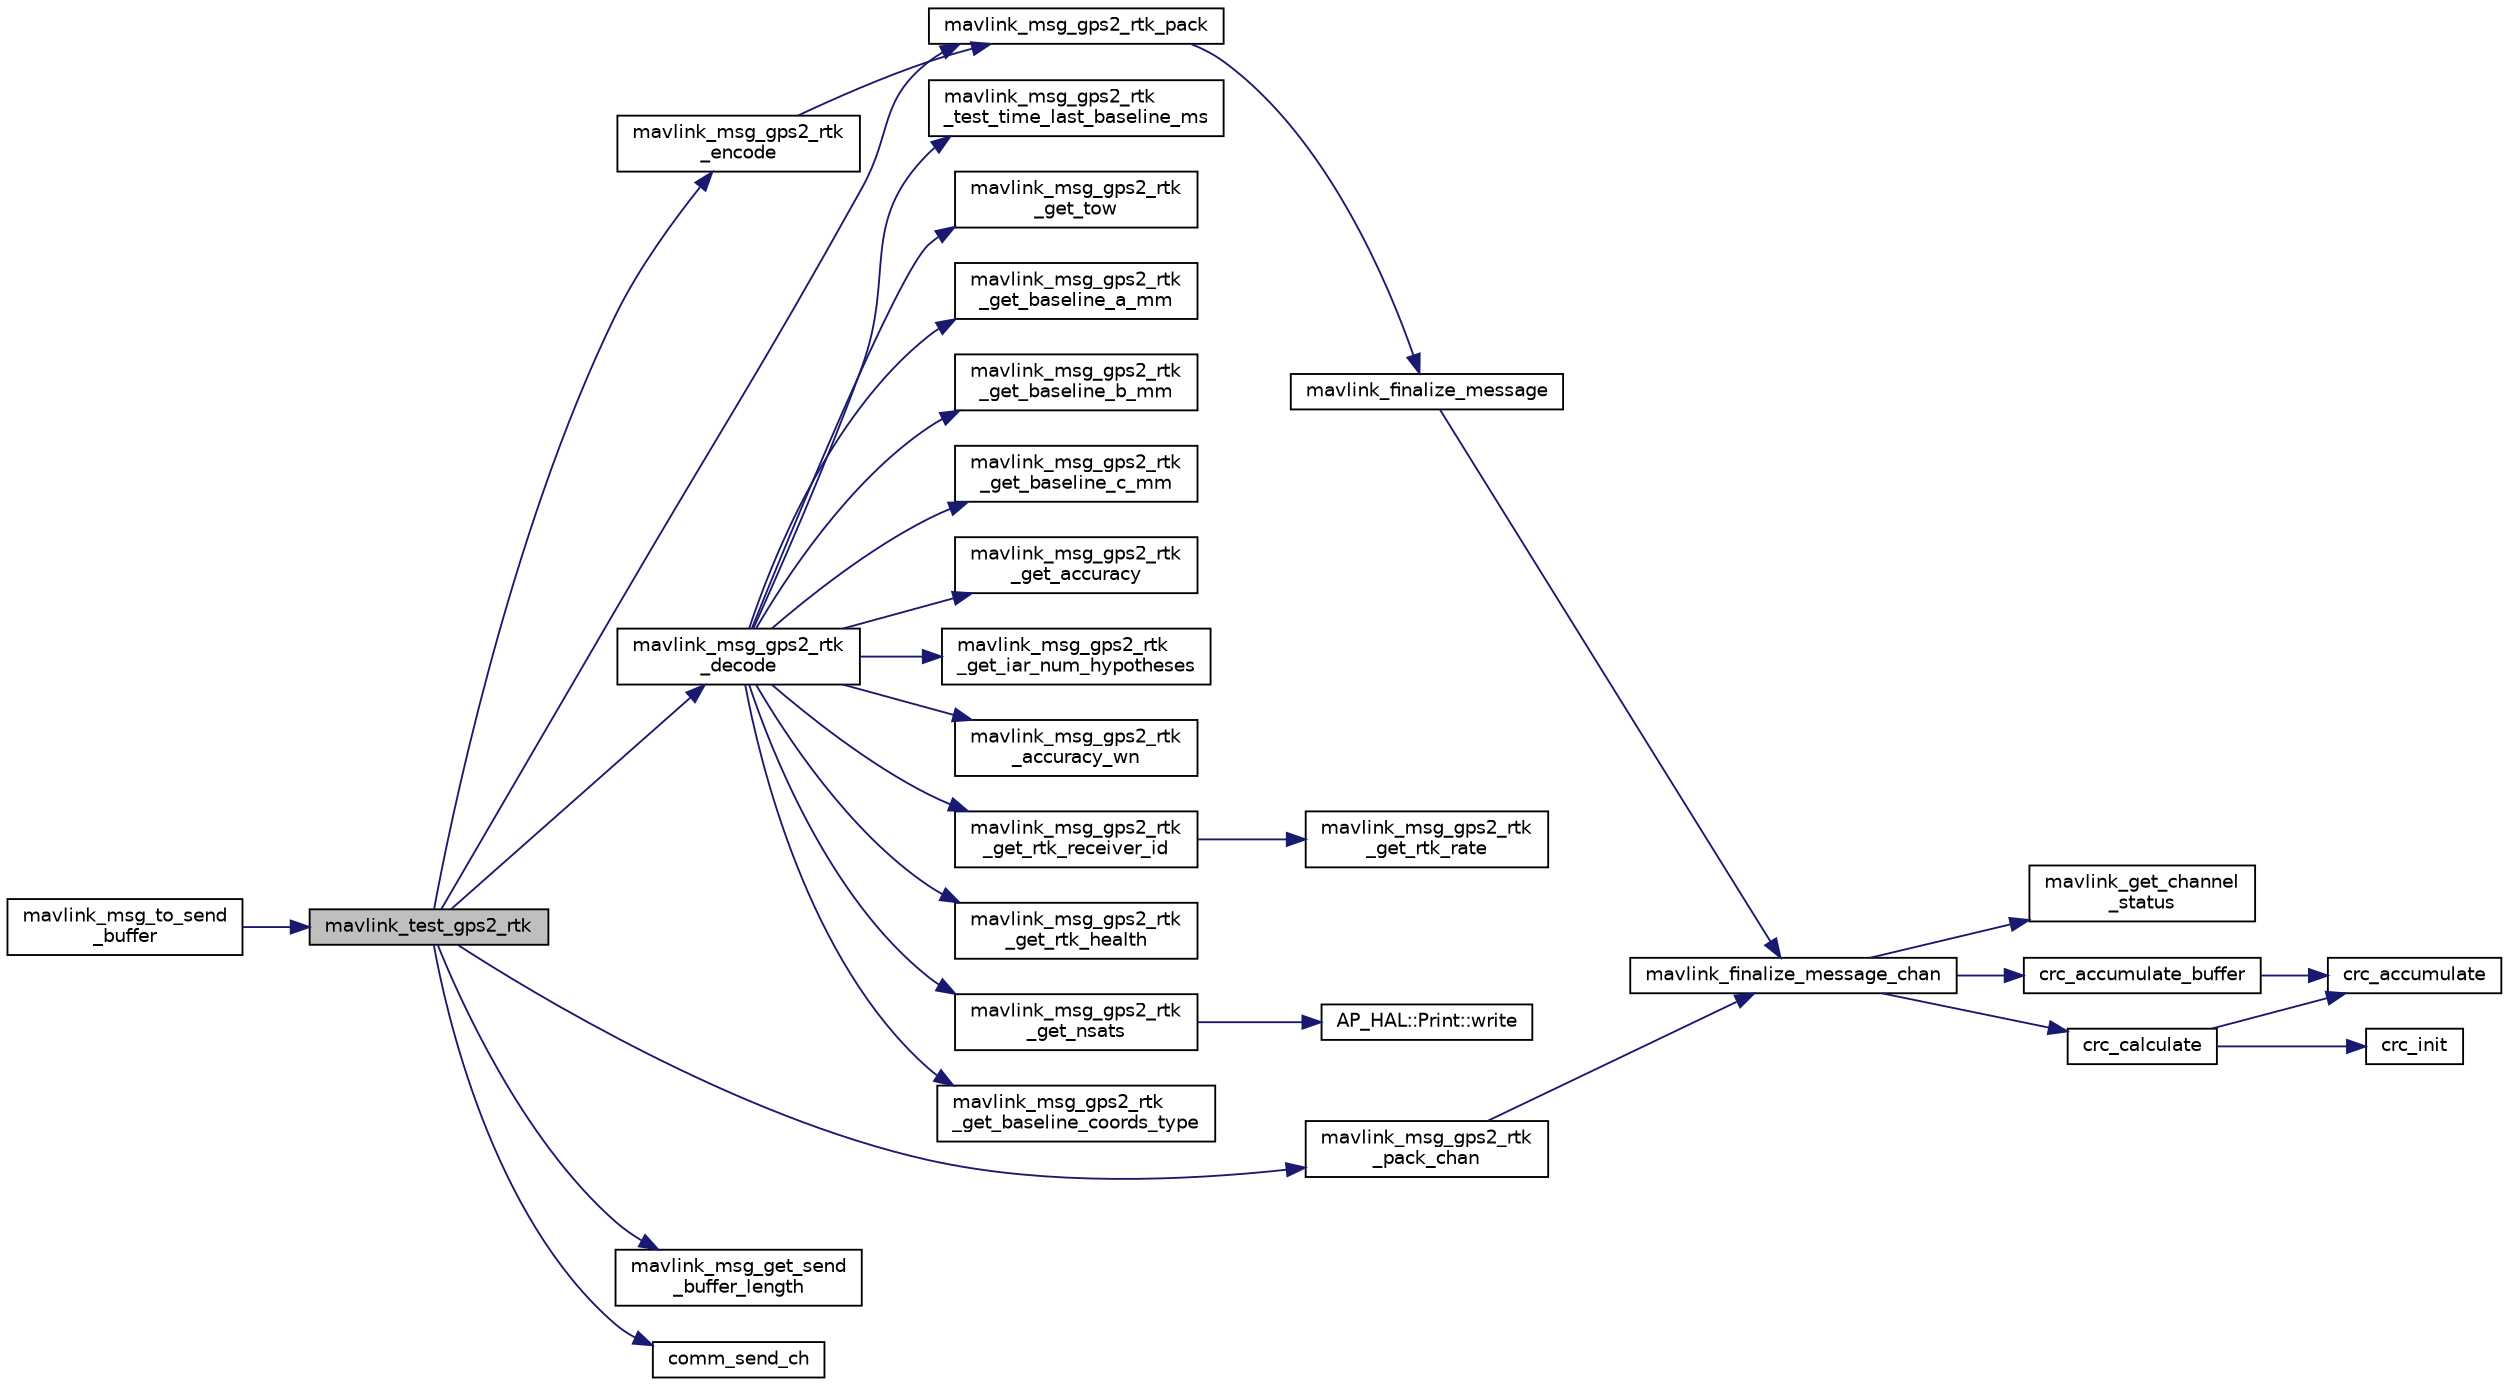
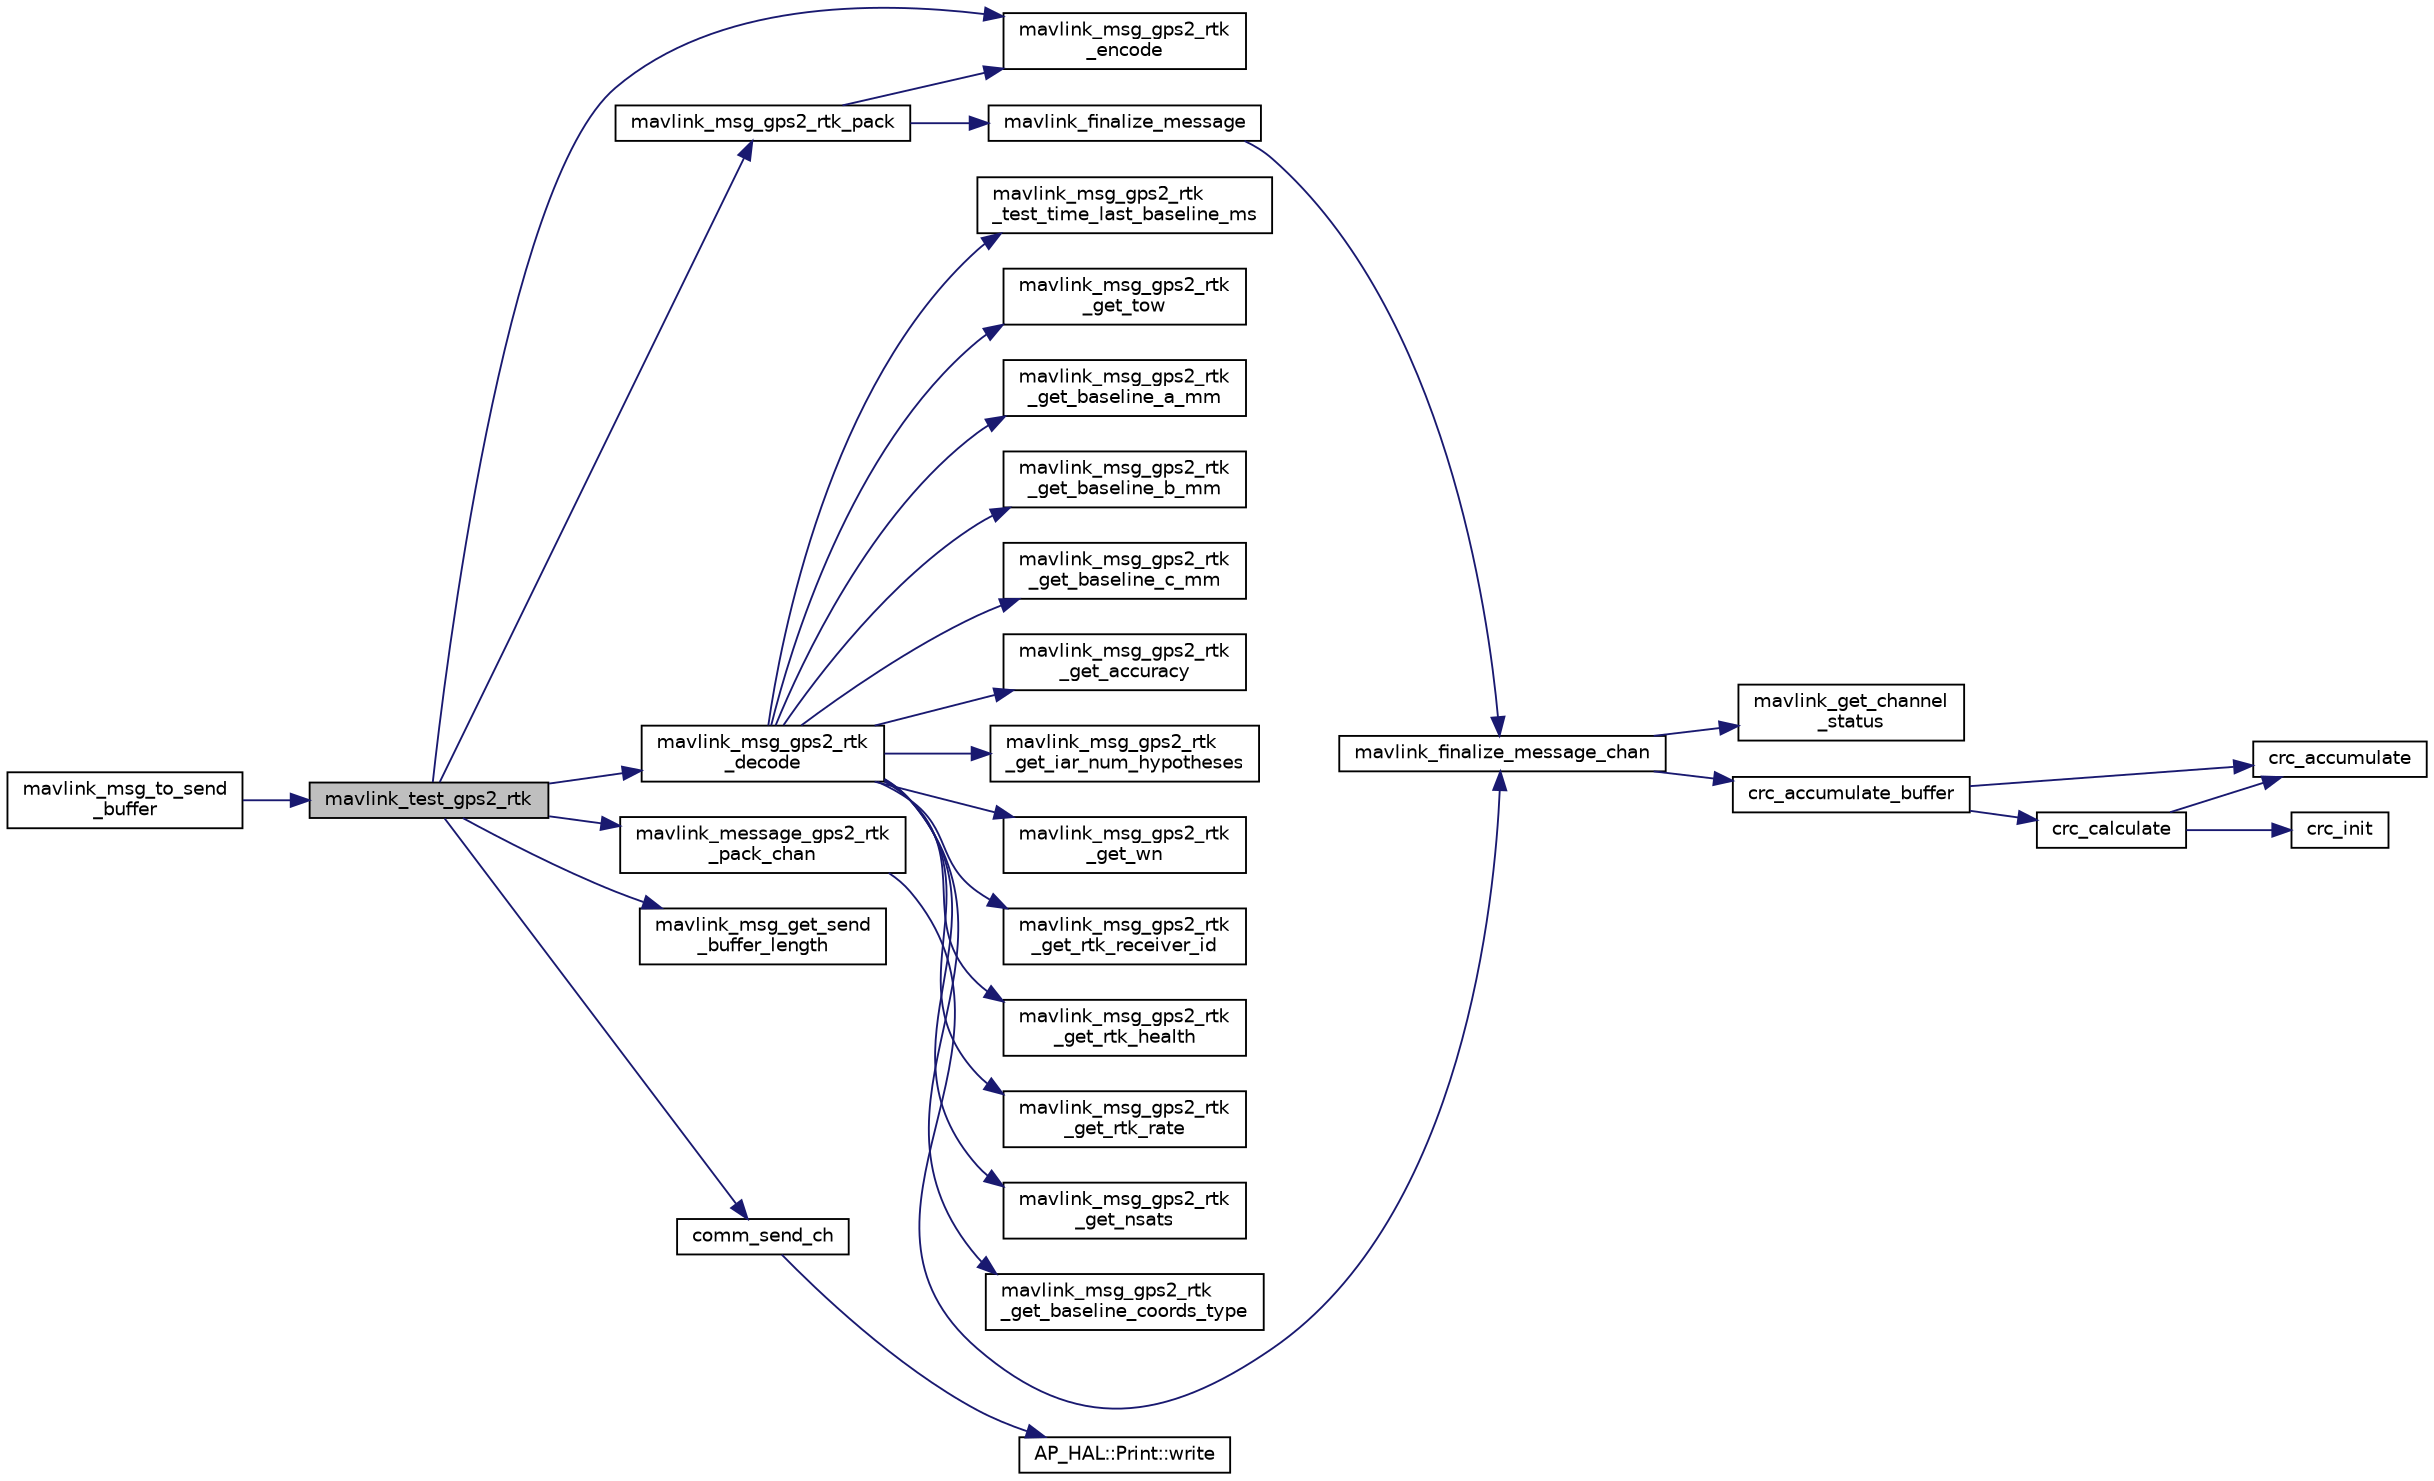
(884, 78) -> (914, 89)
(1076, 748) -> (1125, 845)
(1242, 839) -> (944, 928)
(1966, 1011) -> (1994, 814)
(1250, 1022) -> (895, 1356)
(1427, 1149) -> (763, 845)
